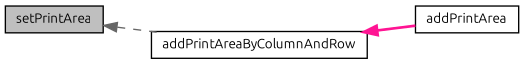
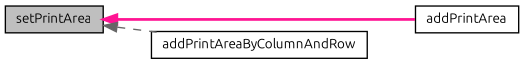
(396, 28) -> (266, 19)
